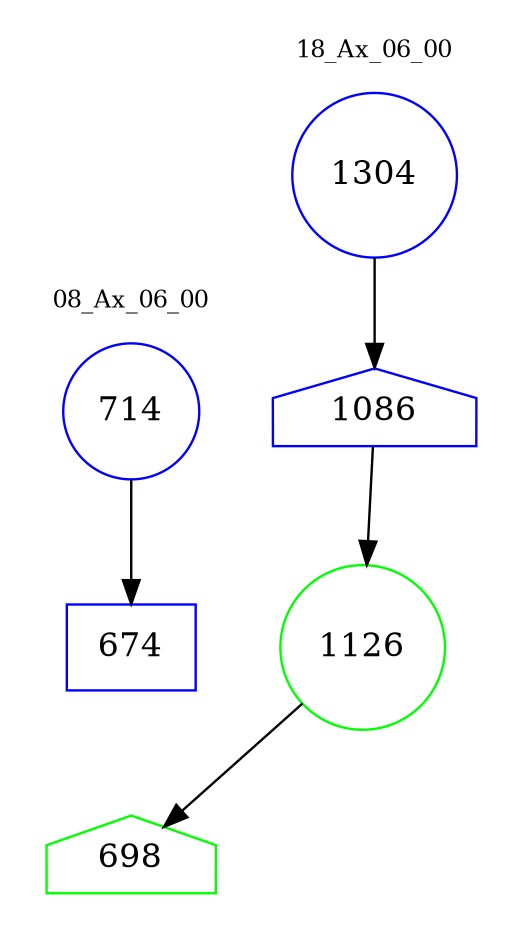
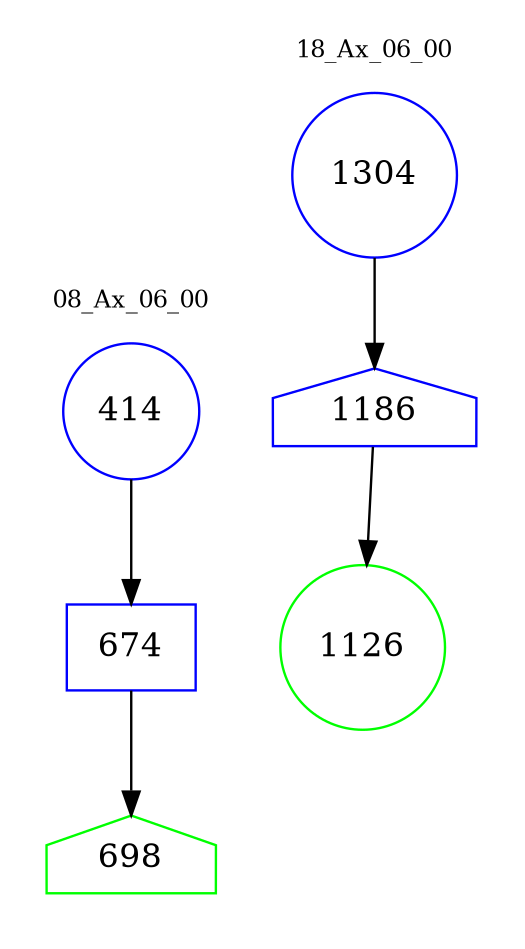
(131, 411) -> (131, 411)
(375, 411) -> (375, 411)
(218, 778) -> (131, 741)
